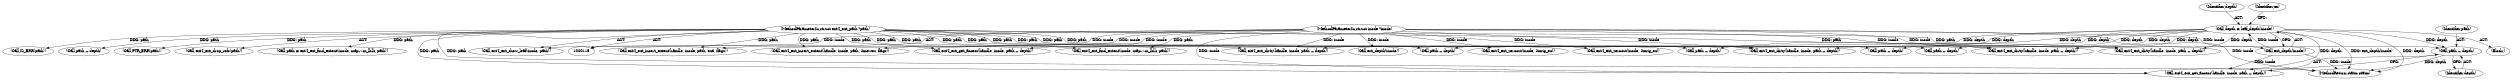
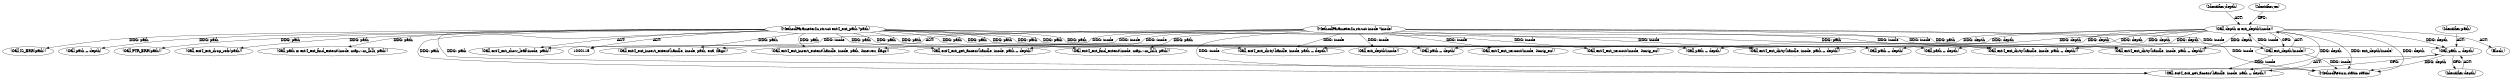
(2244, 29) -> (2244, 29)
(364, 40) -> (359, 40)
